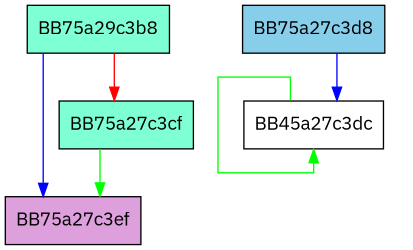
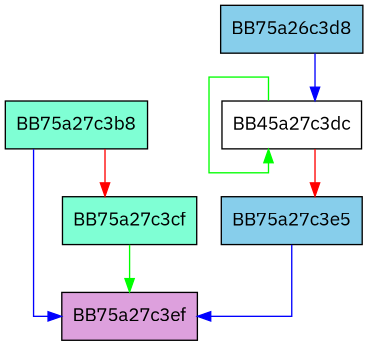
(98, 29) -> (76, 125)
(314, 29) -> (292, 29)
none -> (292, 221)
